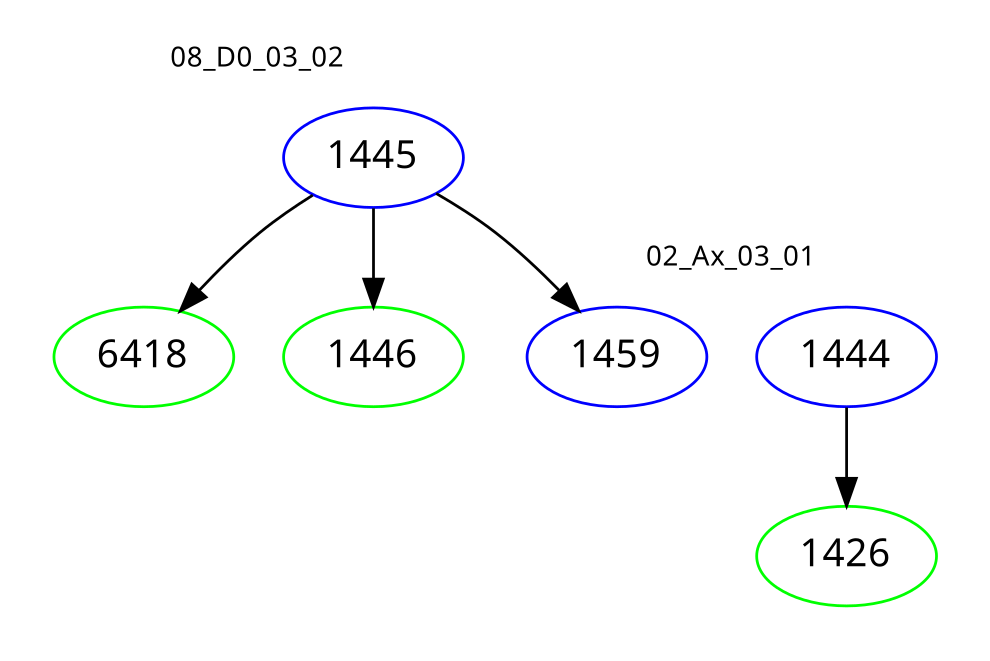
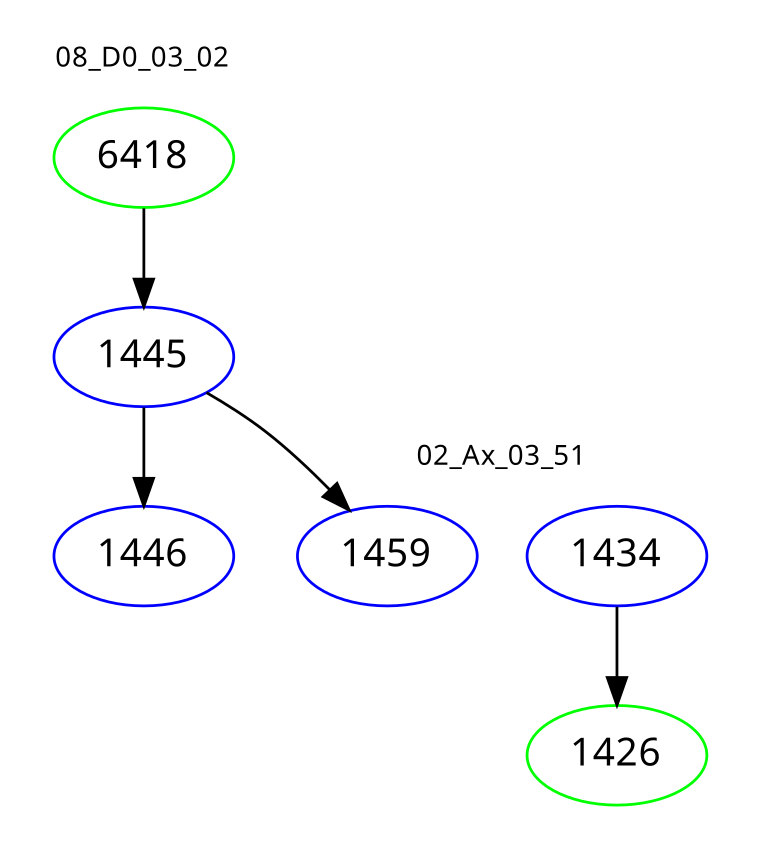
(252, 239) -> (144, 244)
(732, 259) -> (502, 458)
(374, 357) -> (144, 556)
(847, 357) -> (617, 556)
